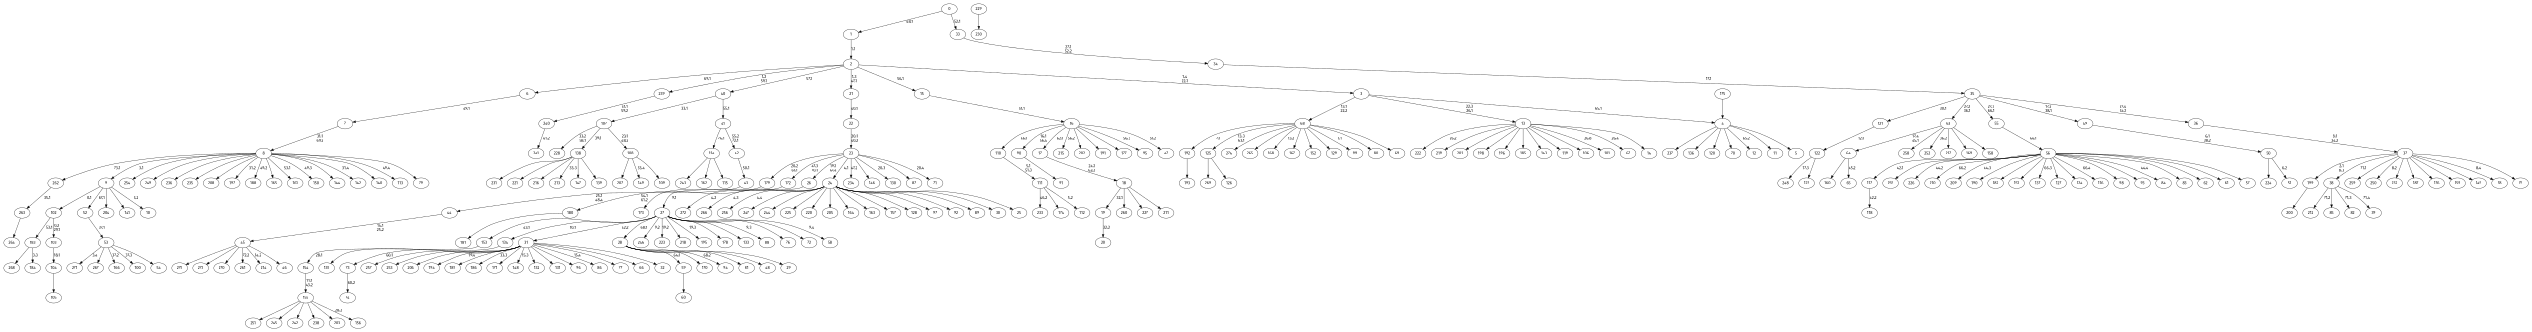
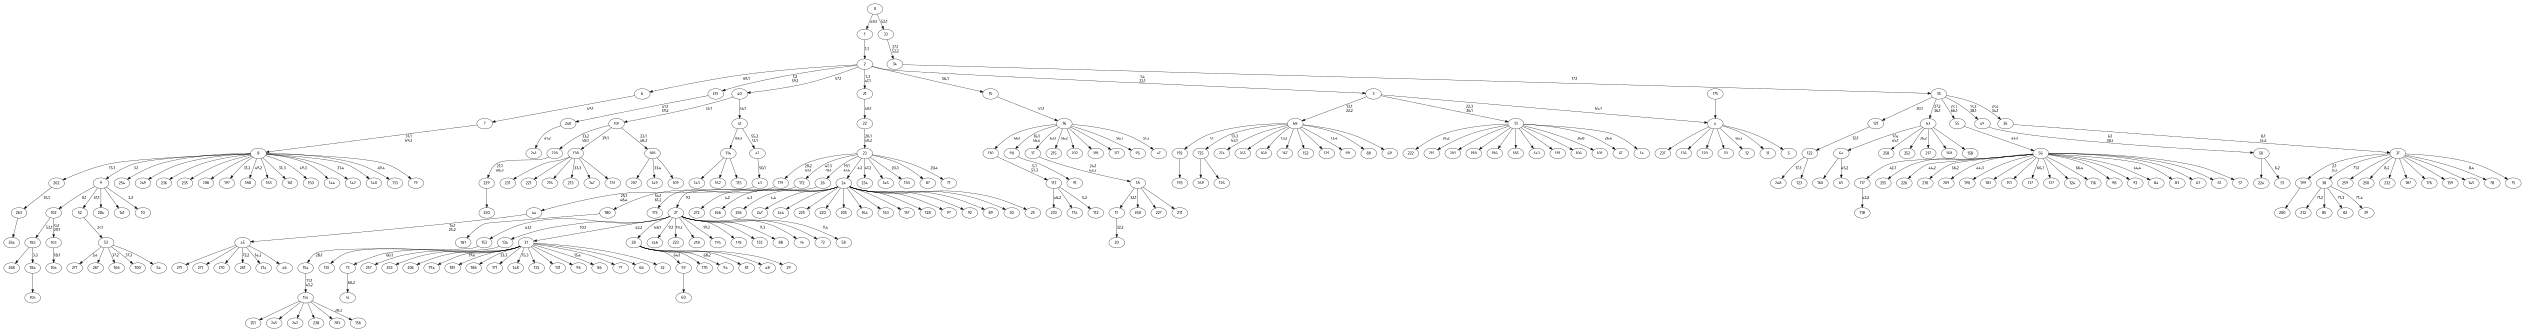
(721, 139) -> (739, 139)
(1340, 139) -> (1334, 139)
(1208, 153) -> (1201, 153)
none -> (516, 160)
(287, 168) -> (282, 168)
(54, 281) -> (33, 281)
